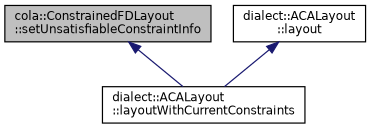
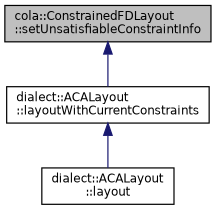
(247, 68) -> (108, 152)
